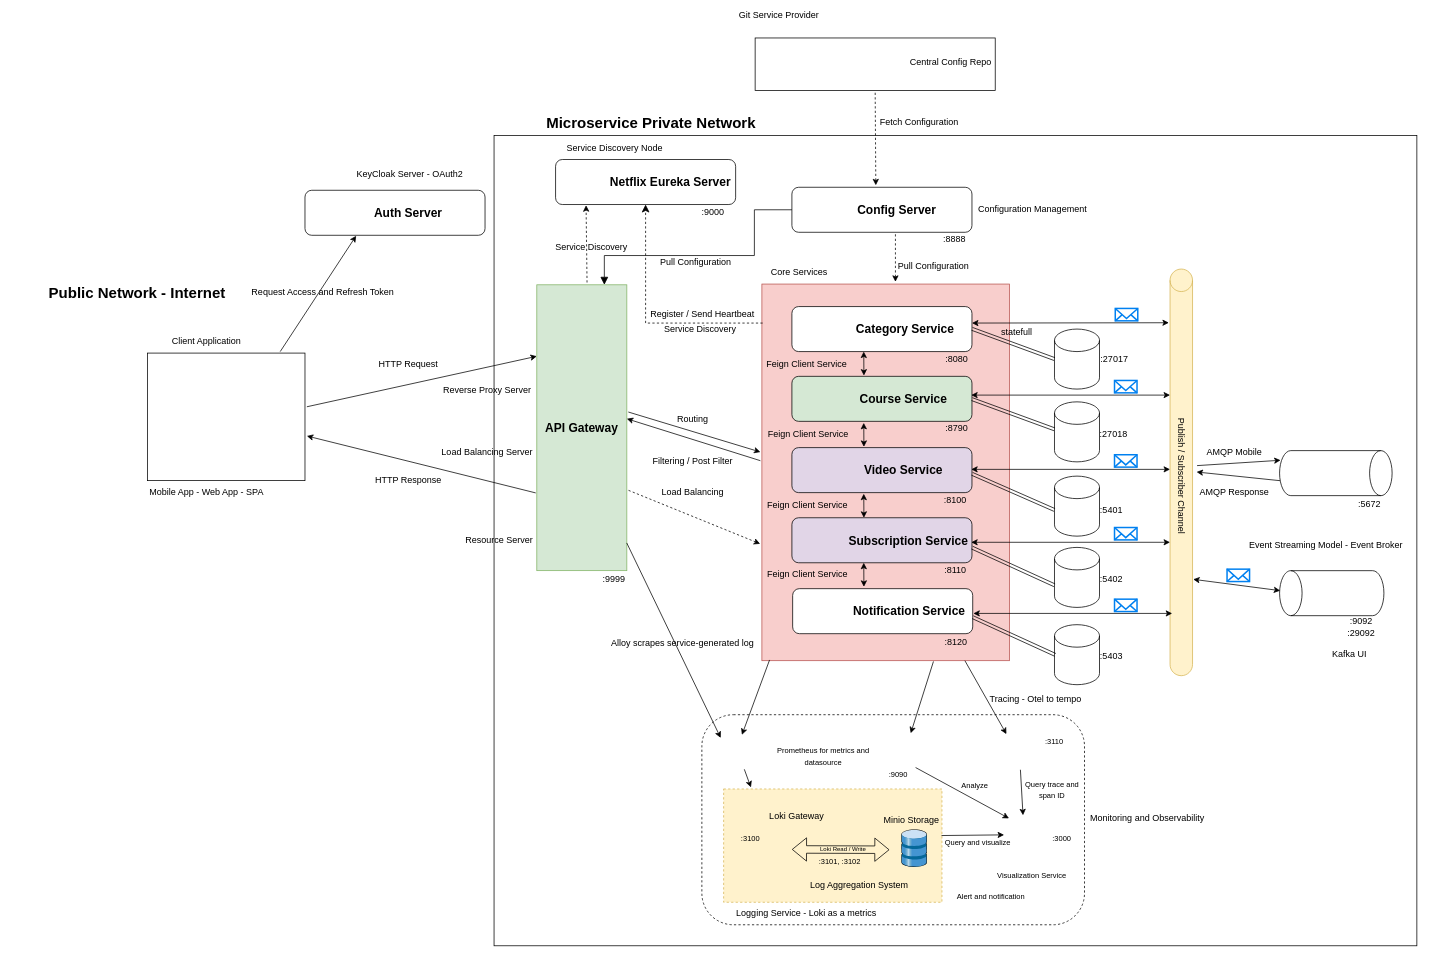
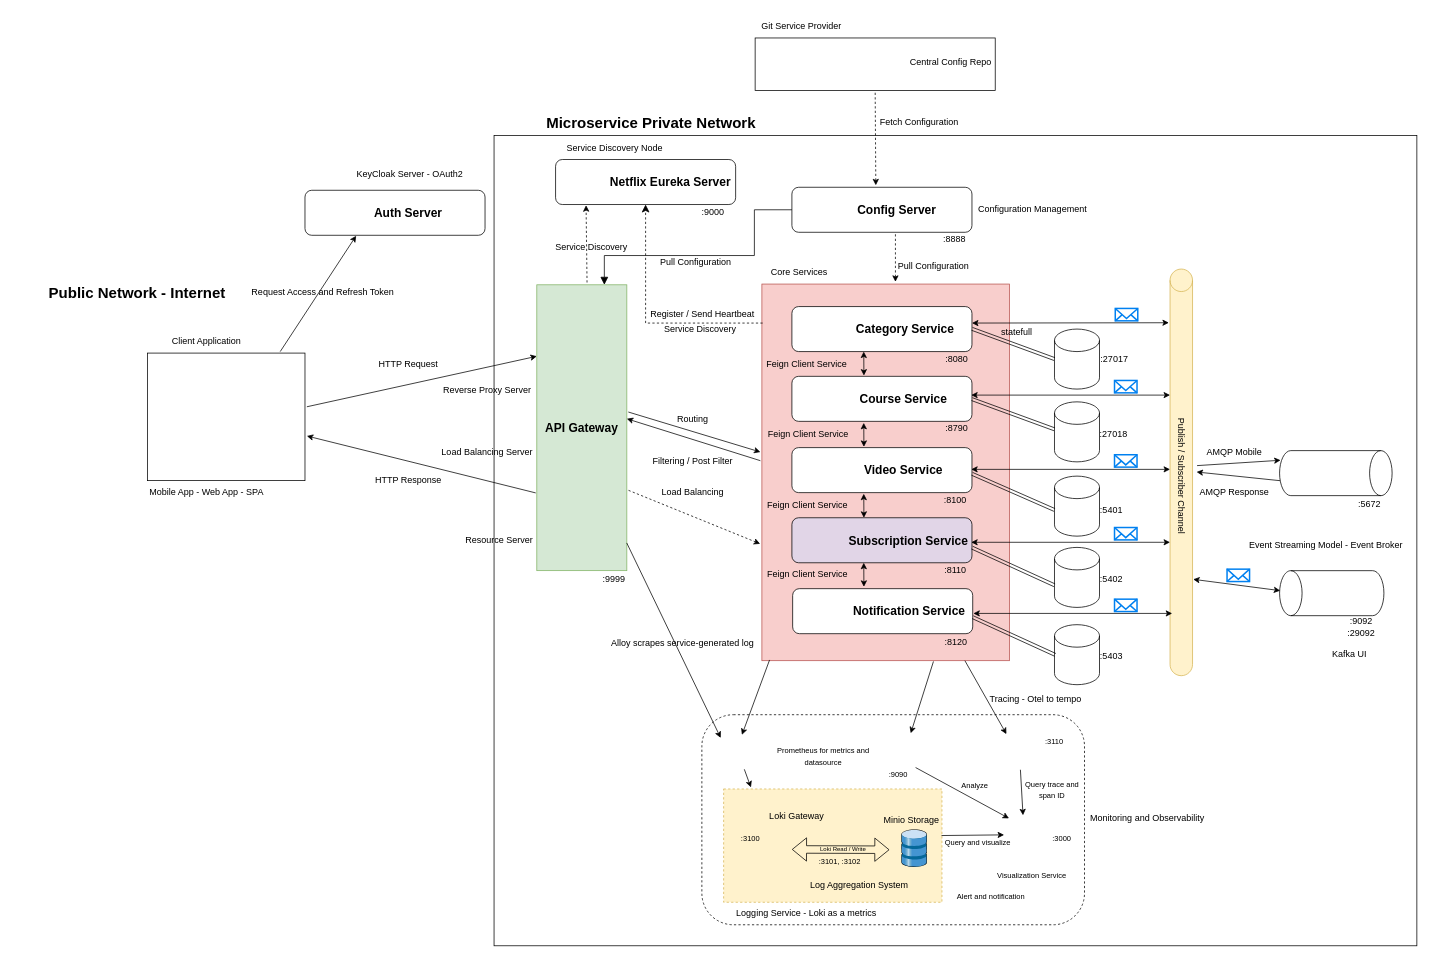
(779, 15) -> (801, 27)
(882, 399) -> (882, 399)
(882, 470) -> (882, 470)
